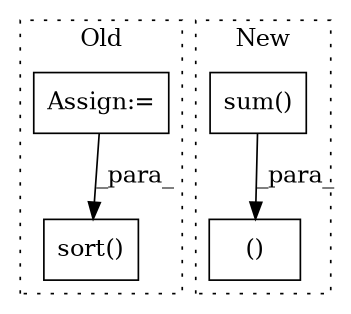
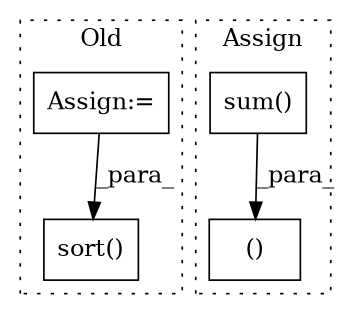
(263, 40) -> (263, 40)
